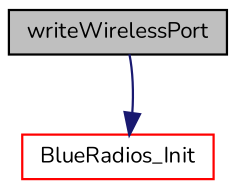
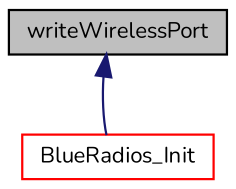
(133, 84) -> (103, 106)
